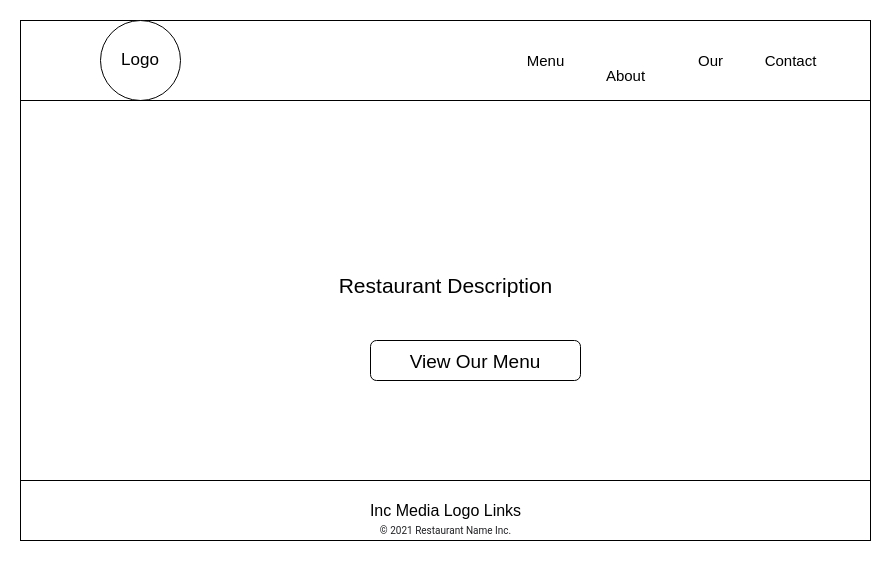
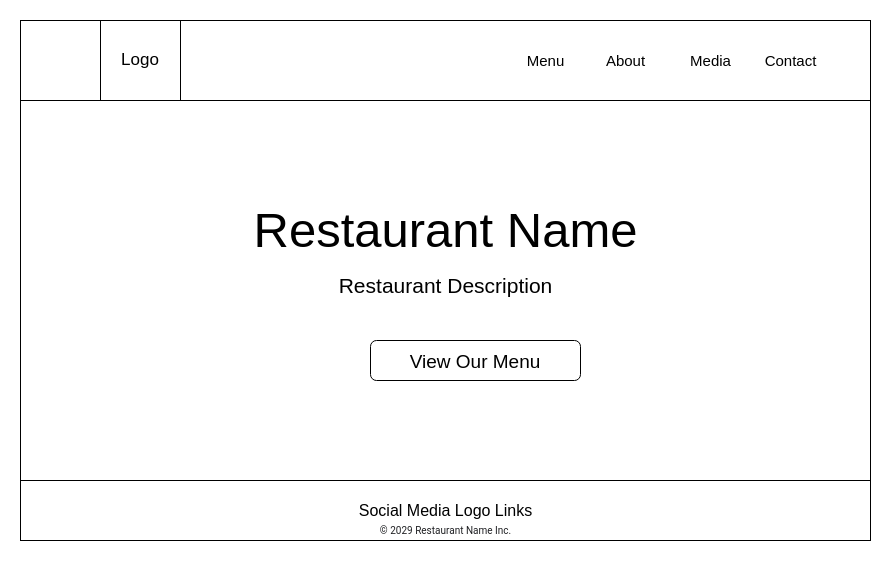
(141, 61) -> (141, 61)
(711, 61) -> (711, 61)
(626, 76) -> (626, 61)
none -> (446, 231)
(446, 511) -> (446, 511)
(446, 531) -> (446, 531)
